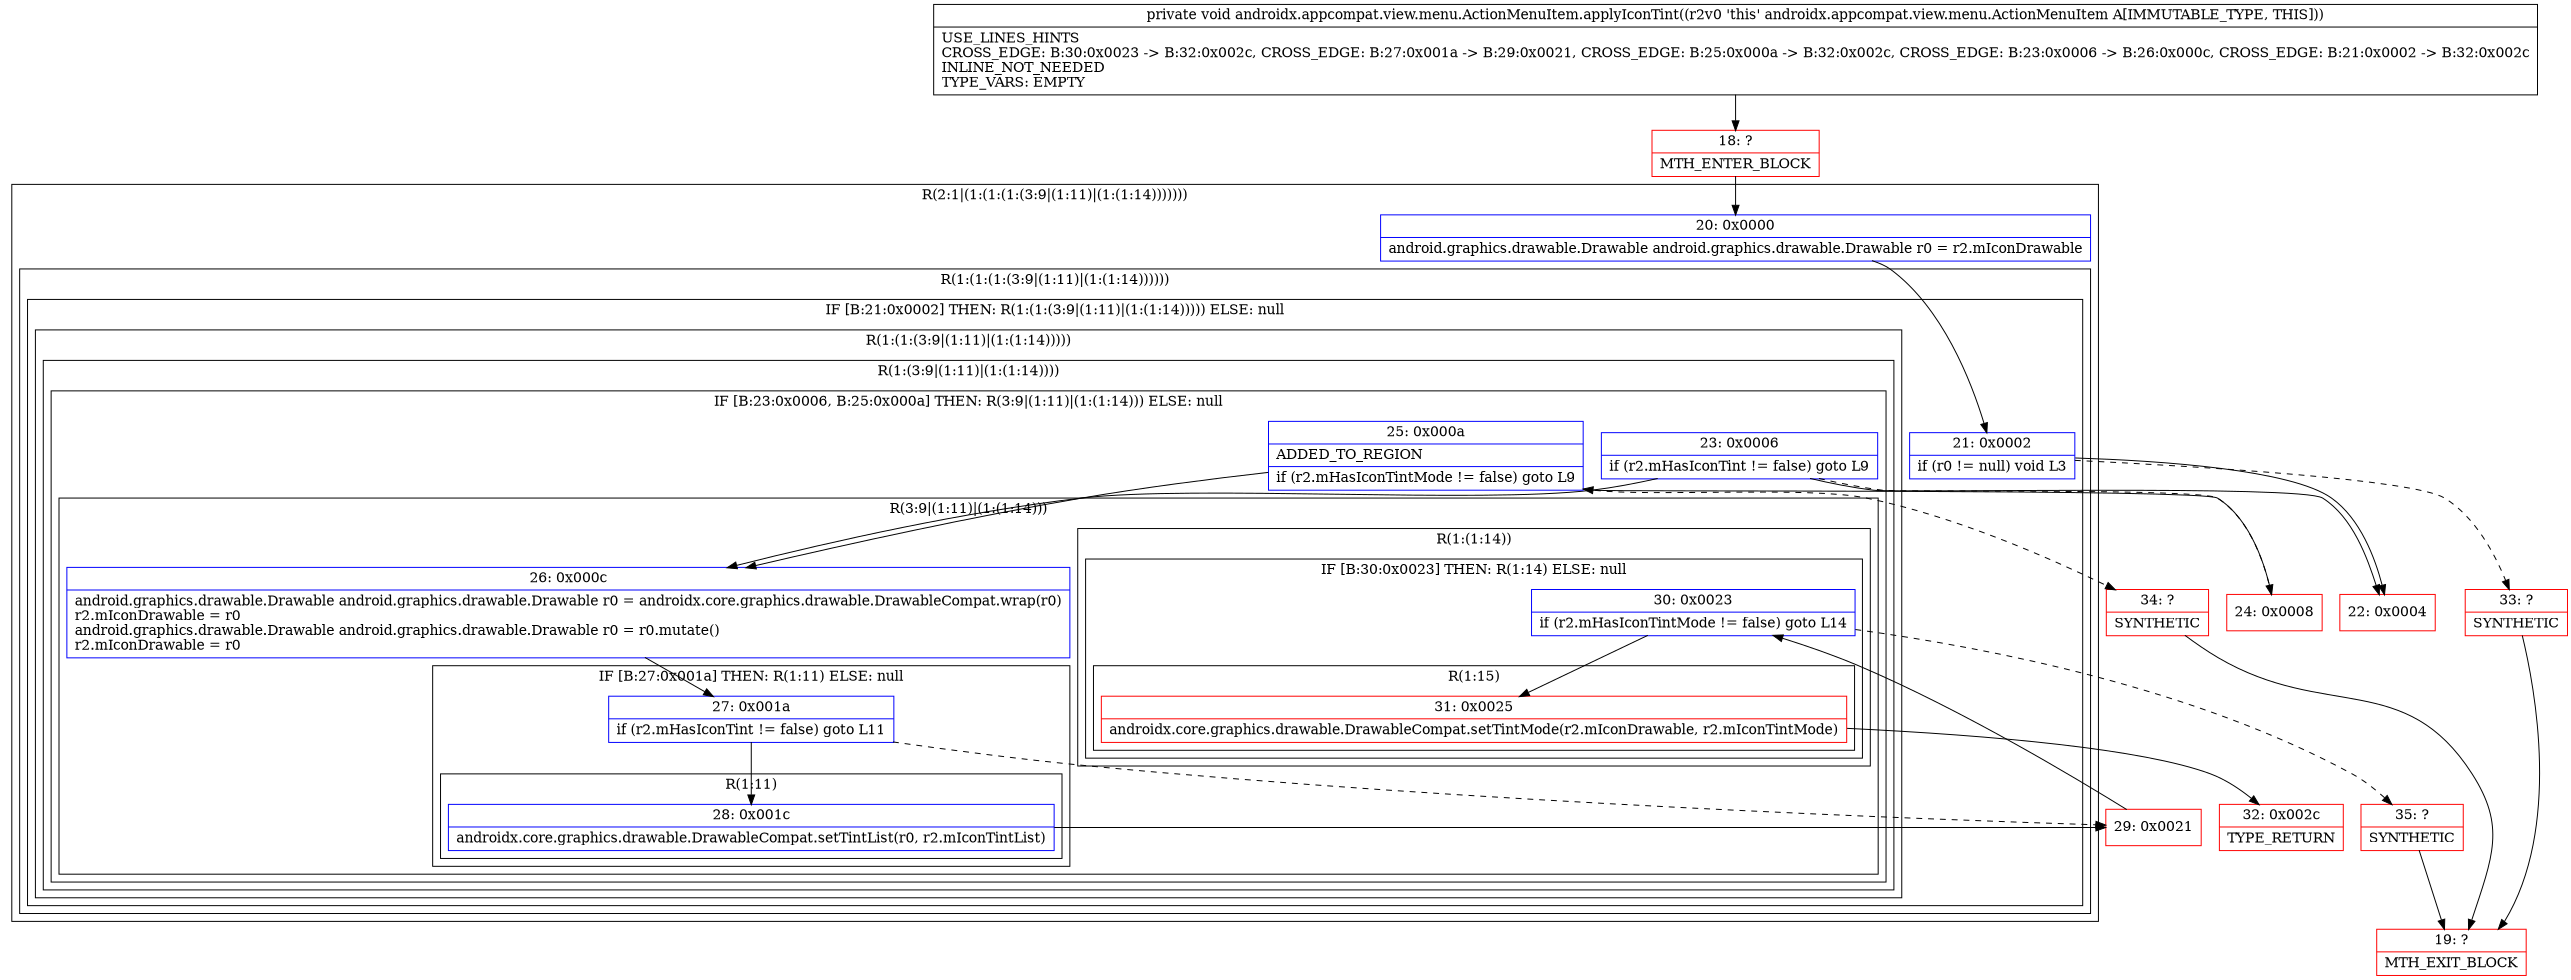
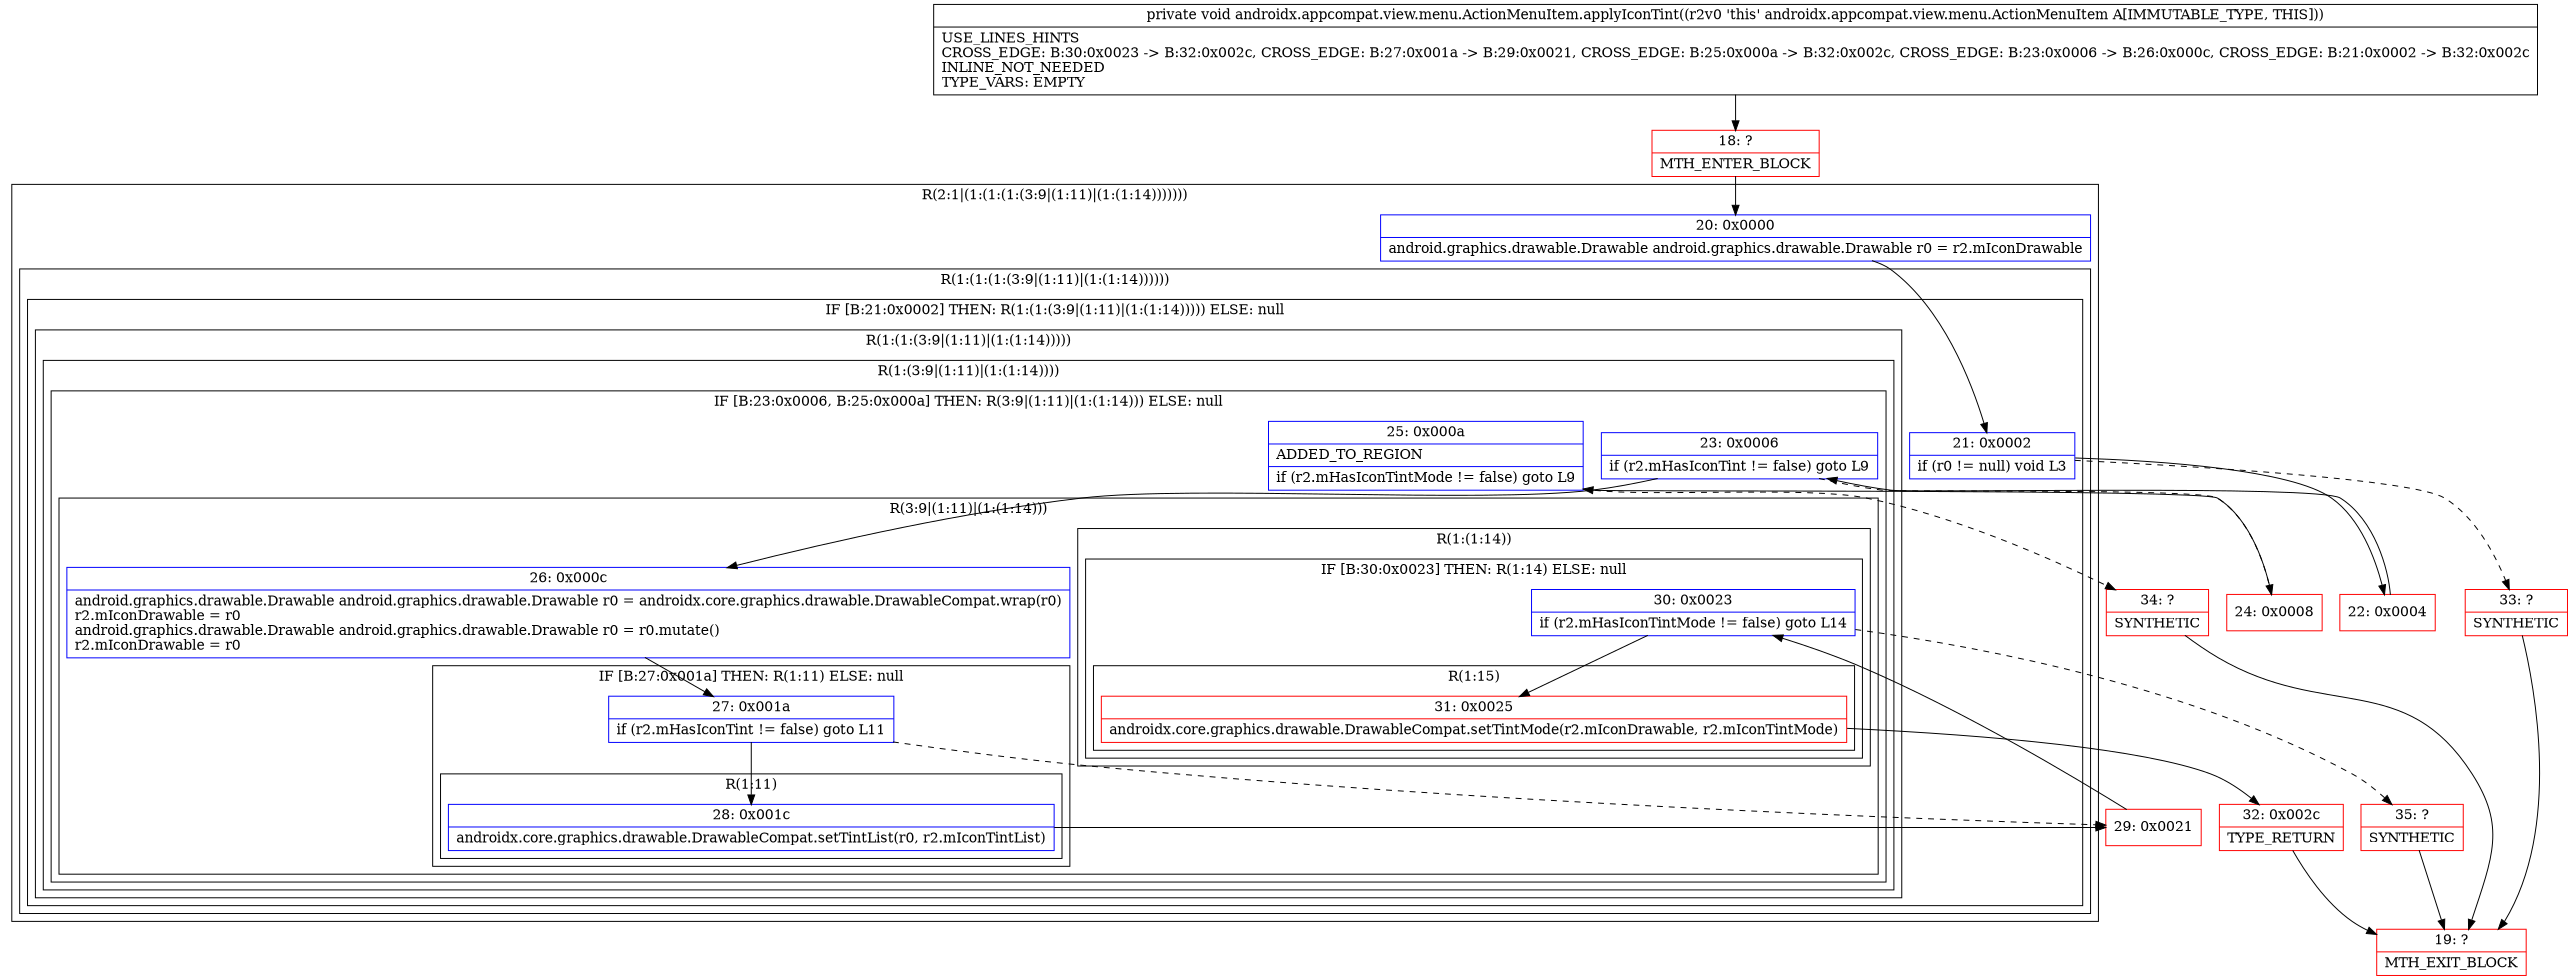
(2226, 491) -> (2222, 491)
(1010, 511) -> none
none -> (2324, 896)
